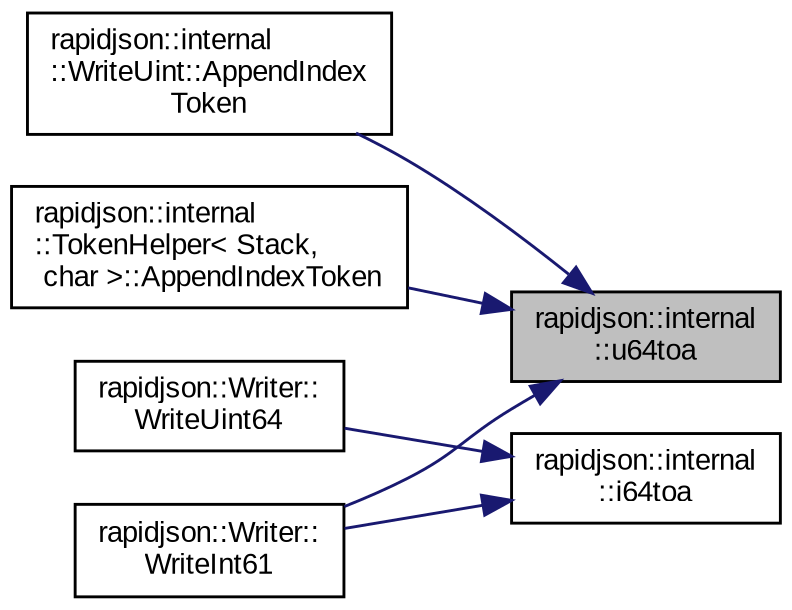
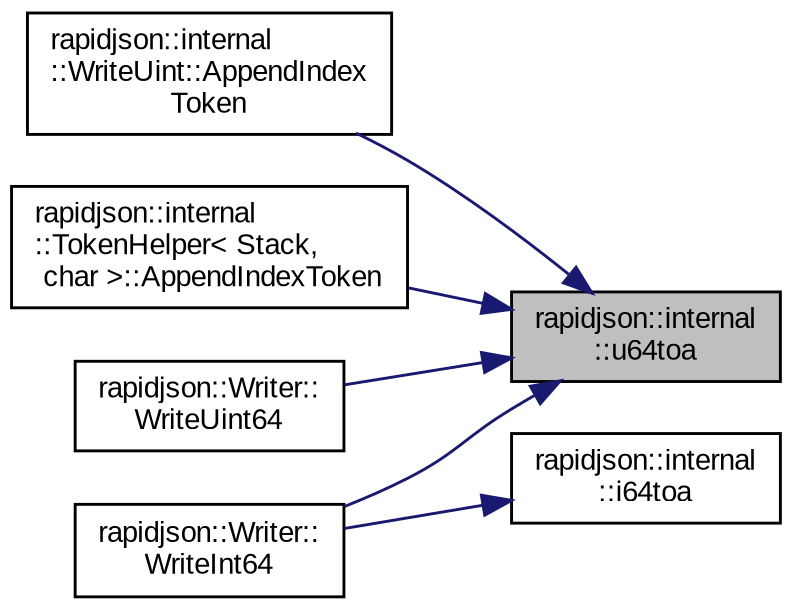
(413, 440) -> (413, 374)
(210, 551) -> (210, 551)
